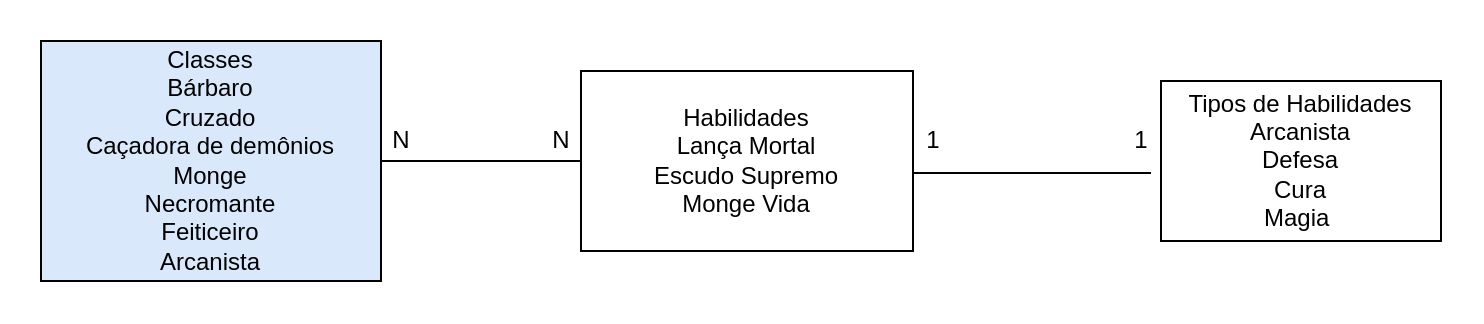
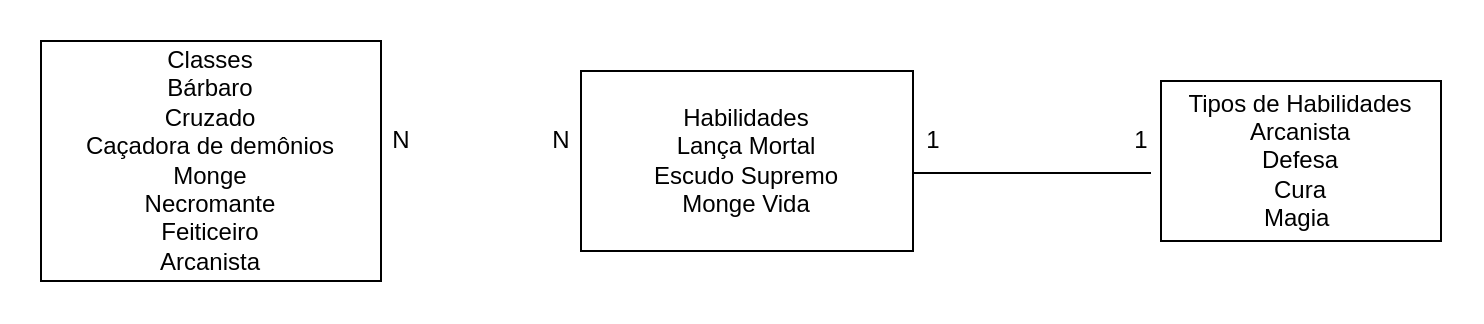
(211, 161) -> (211, 161)
(481, 161) -> none
